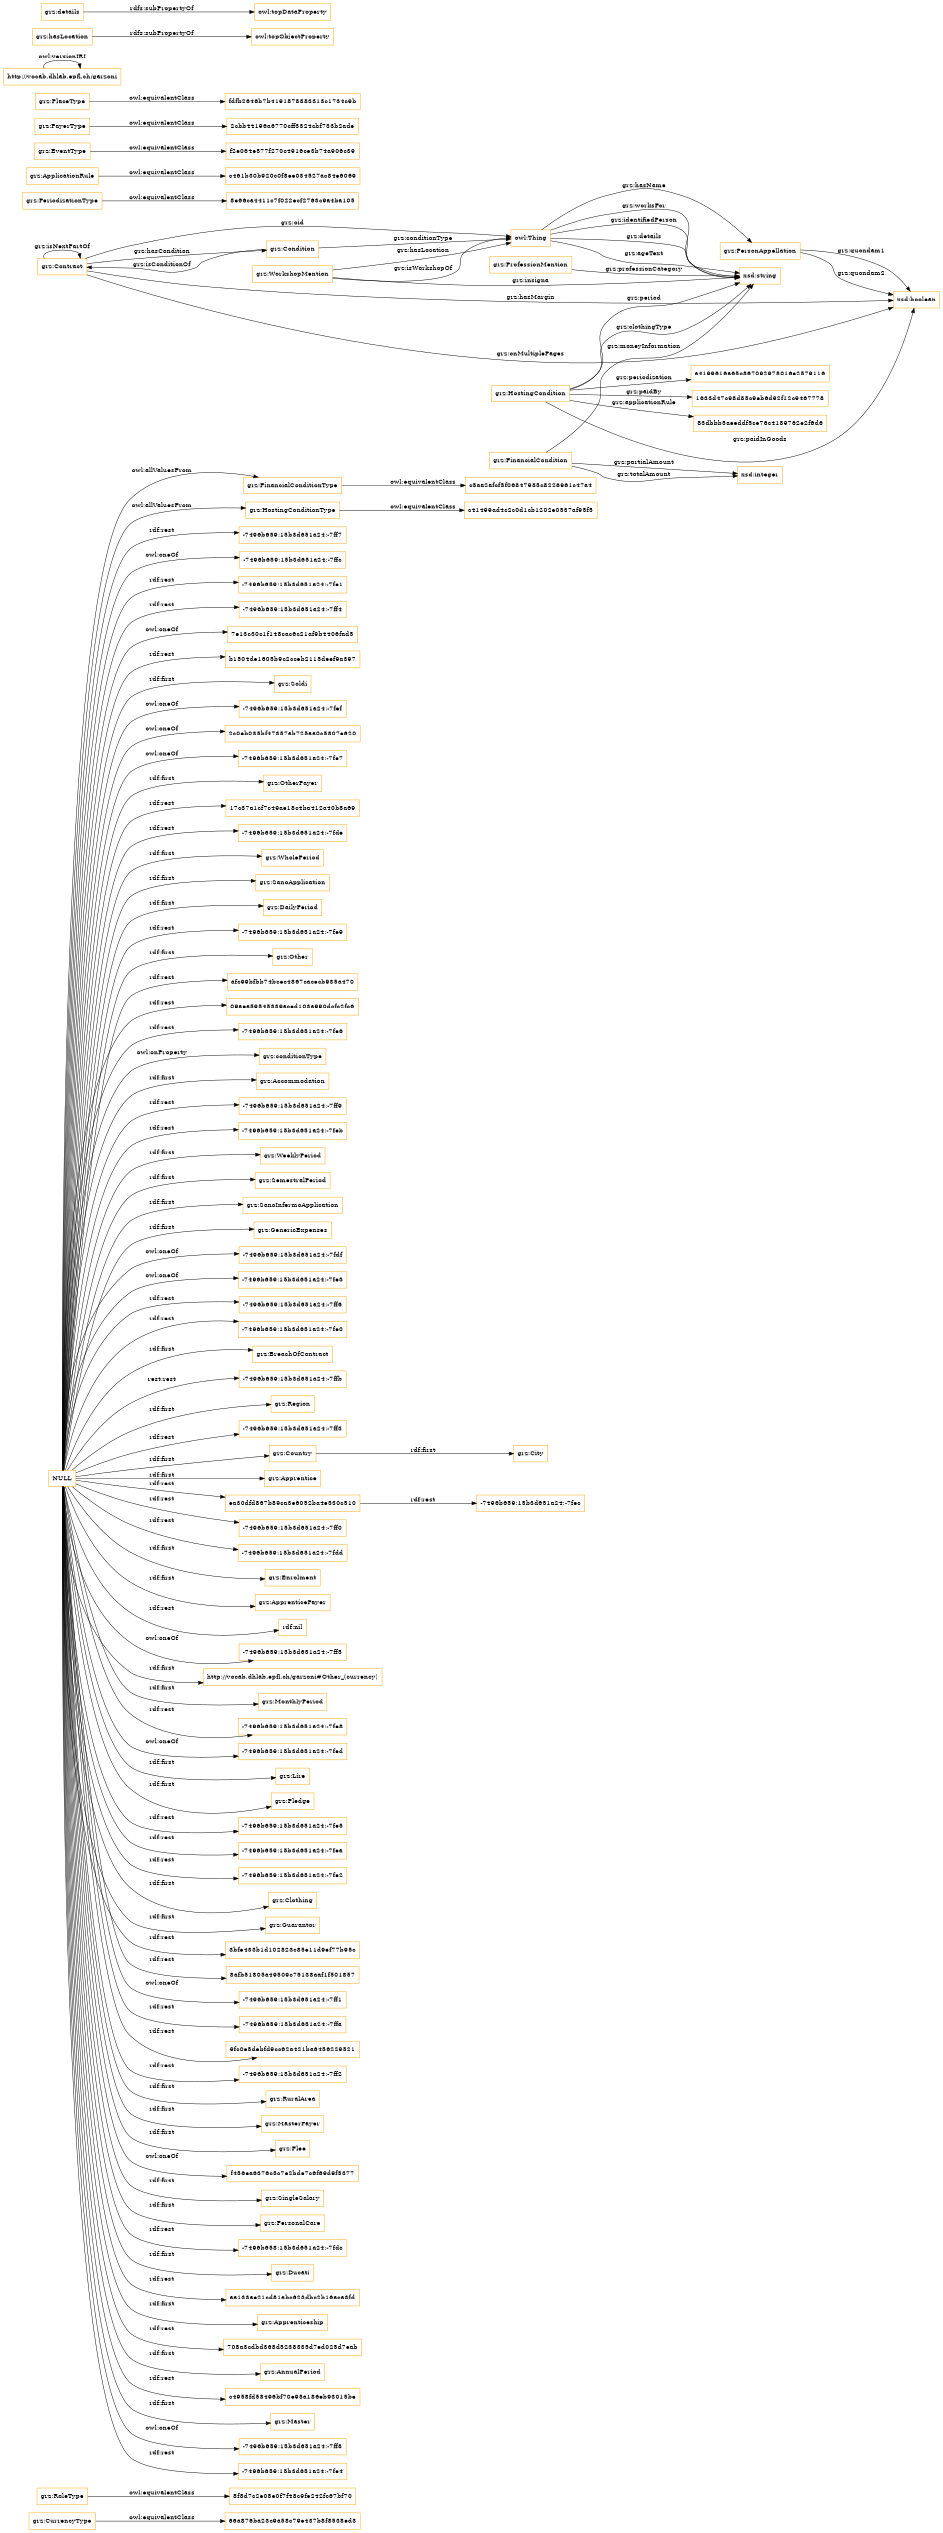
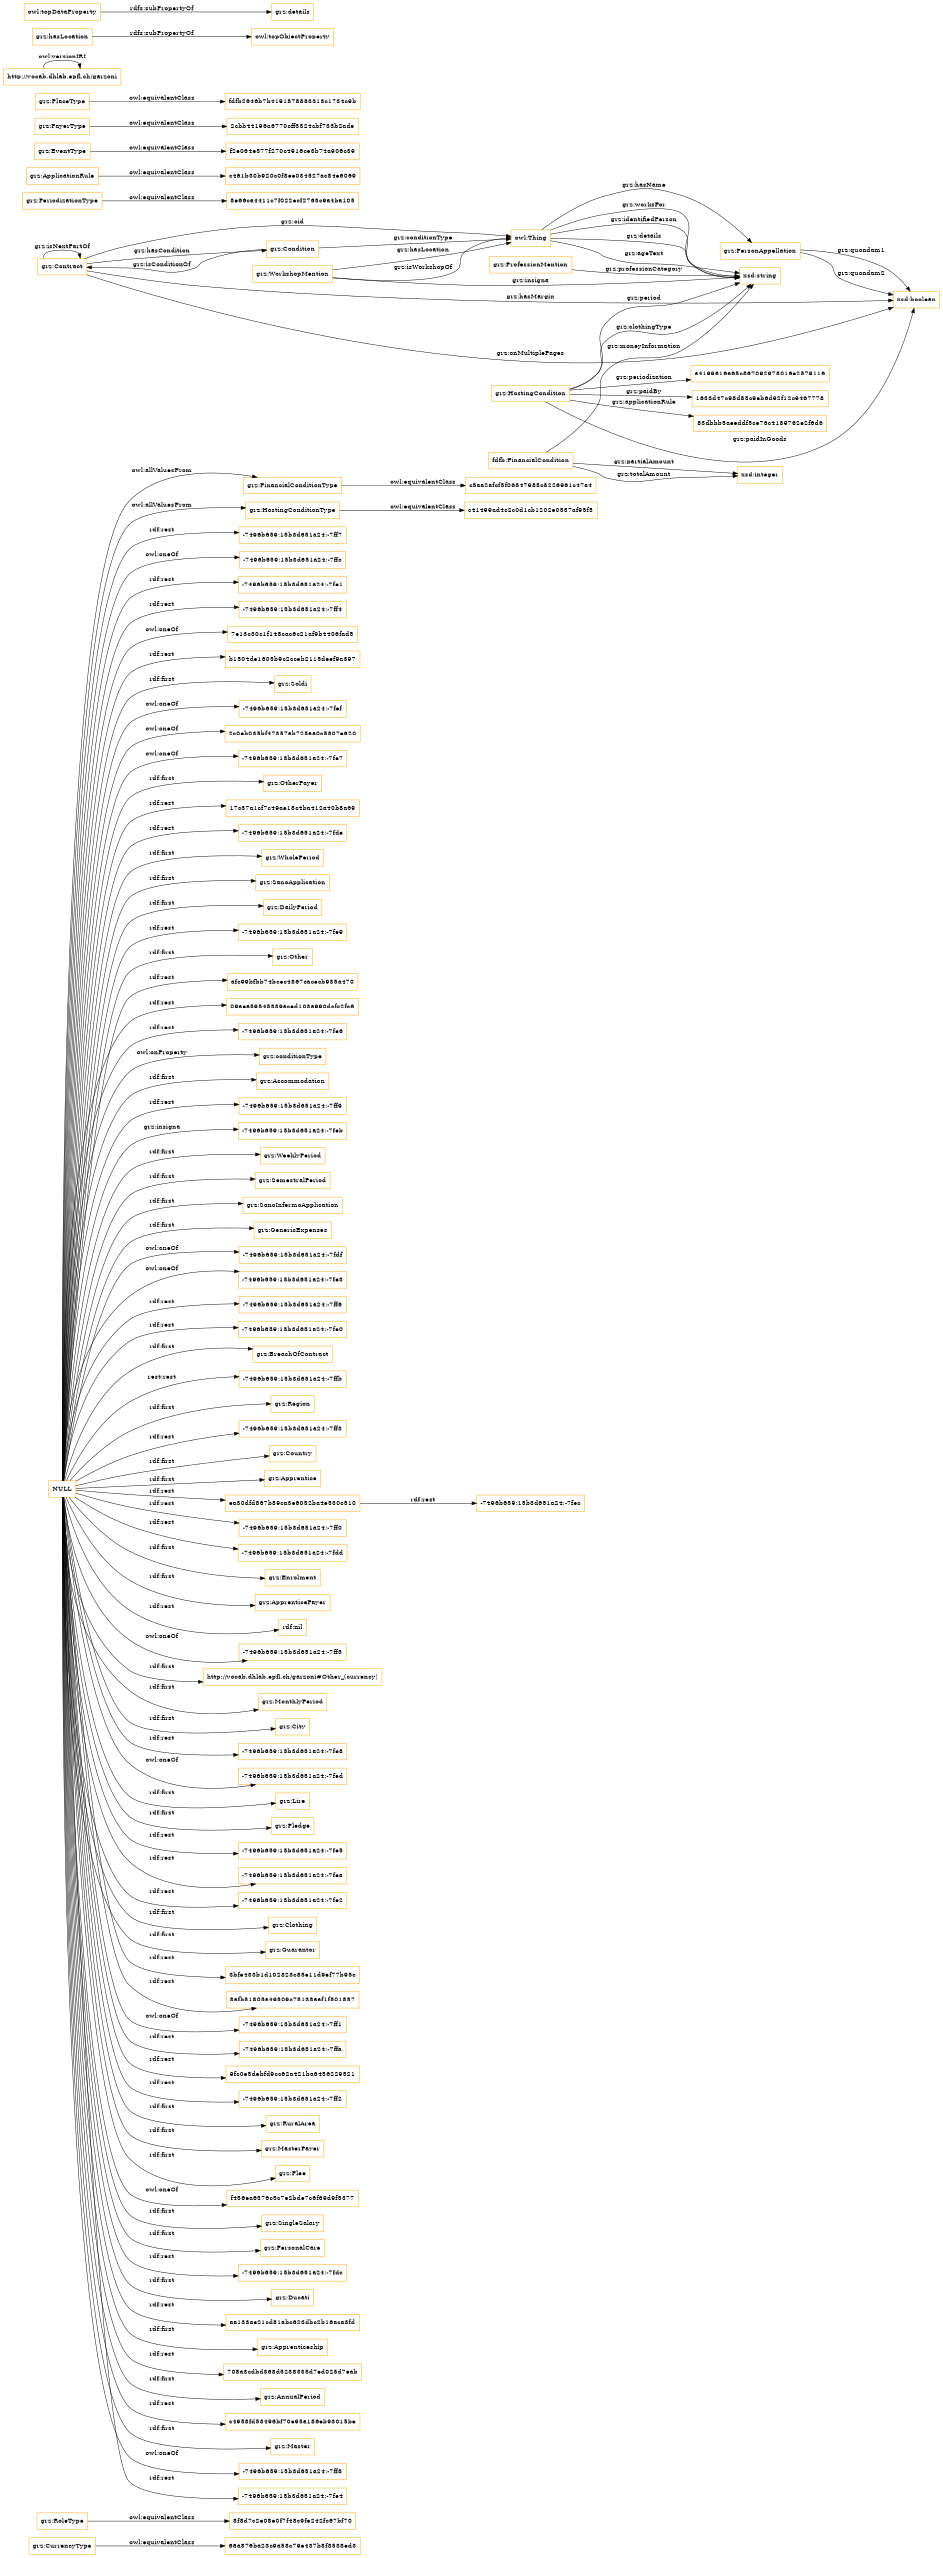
(167, 12) -> (184, 12)
(531, 461) -> (531, 461)
(162, 1128) -> (162, 1127)
(413, 1454) -> (105, 1682)
(293, 2248) -> (293, 2273)
